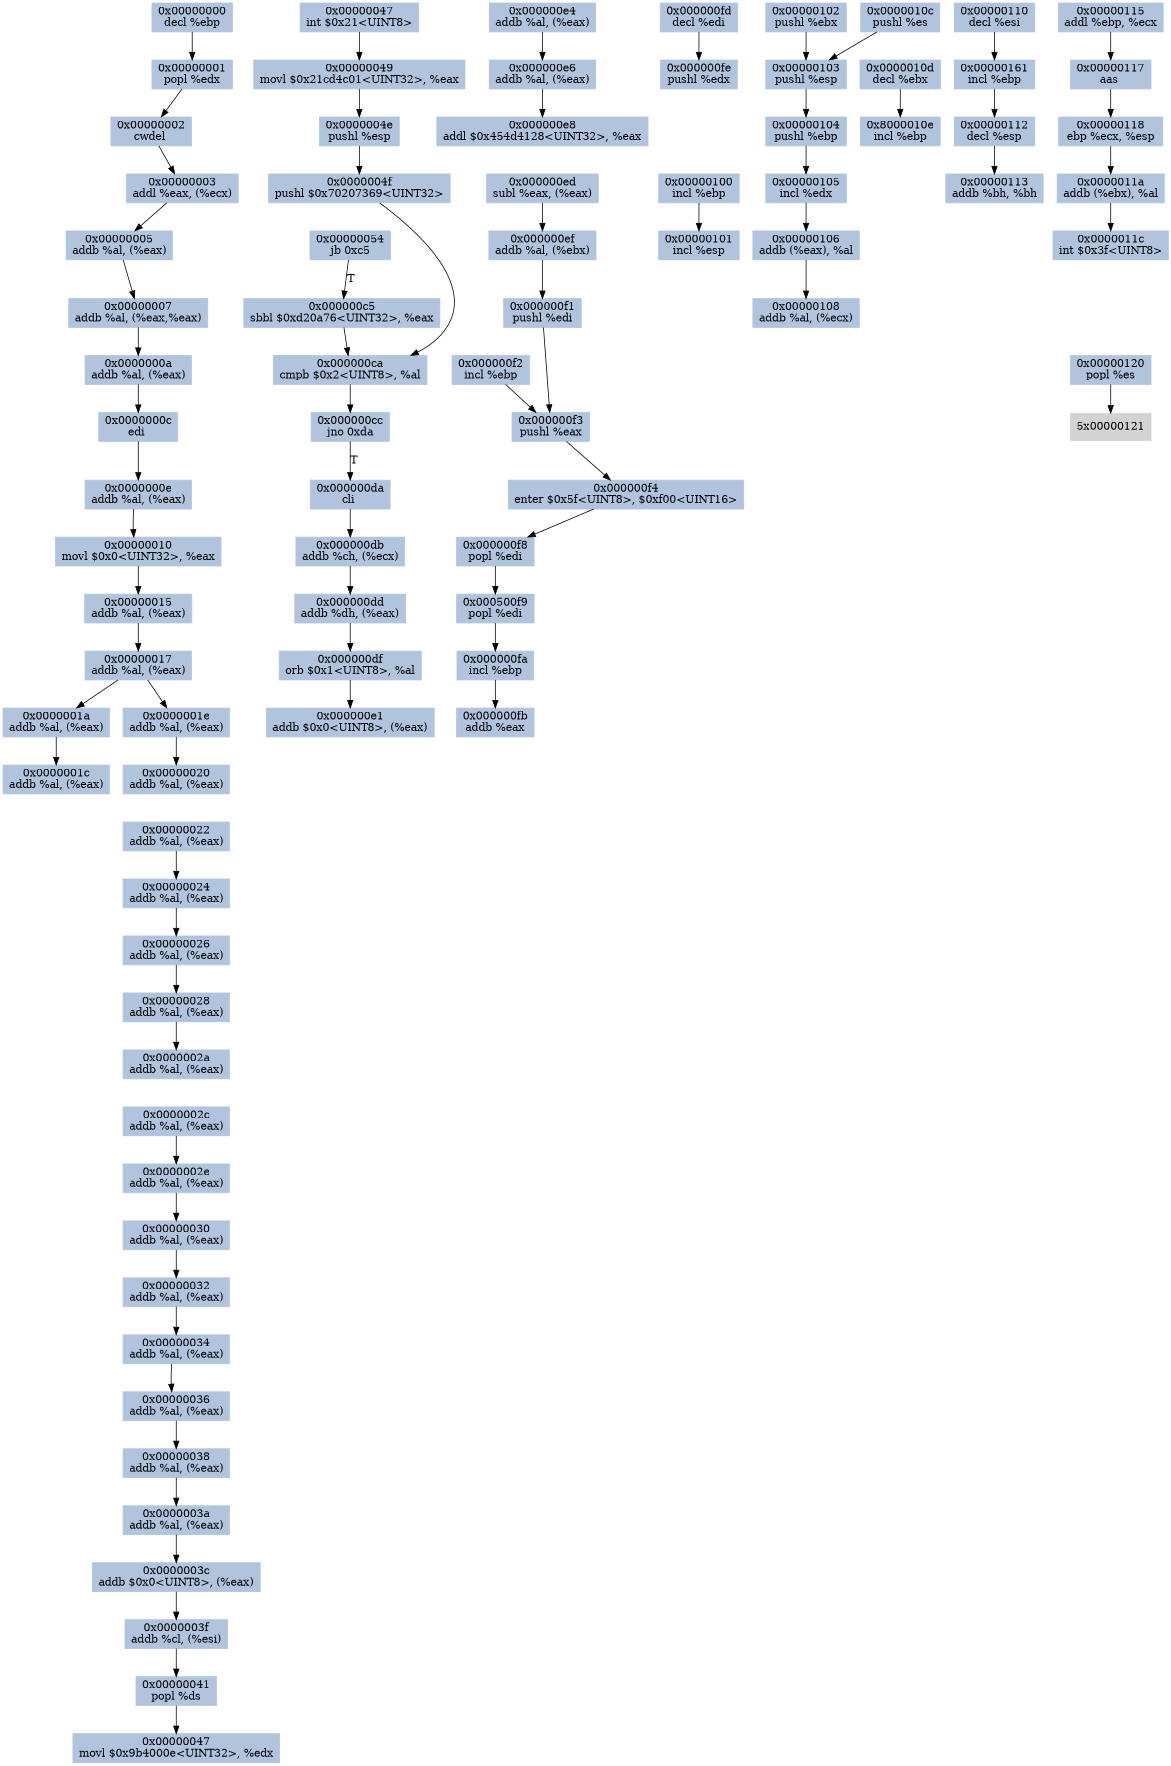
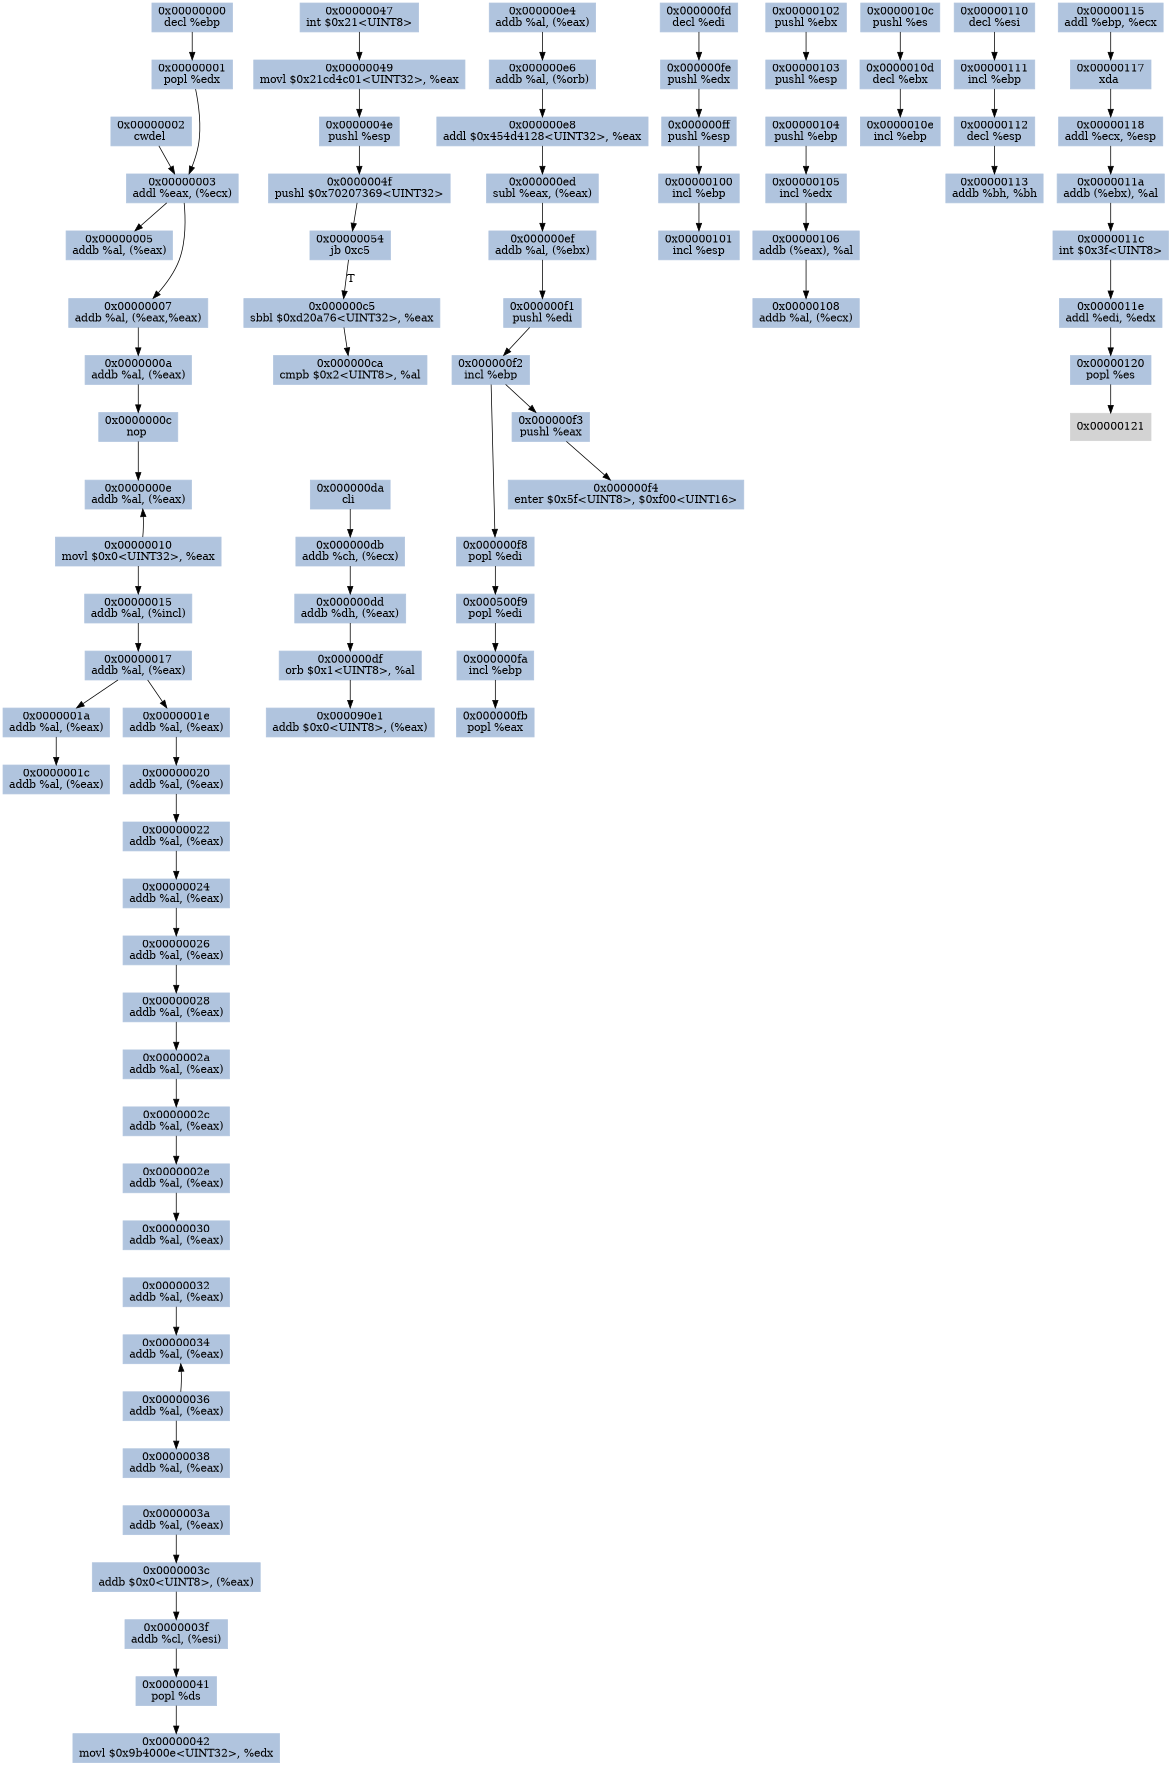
(857, 44) -> (900, 42)
(542, 74) -> (542, 74)
(994, 74) -> (994, 74)
(1111, 74) -> (1111, 74)
(806, 99) -> none
(174, 100) -> (200, 128)
none -> (699, 131)
(900, 131) -> (900, 131)
(1111, 131) -> (1111, 131)
none -> (542, 156)
(446, 272) -> (355, 213)
(128, 275) -> (182, 251)
none -> (1111, 313)
(546, 366) -> (519, 339)
(138, 427) -> (138, 427)
(350, 427) -> none
(1111, 427) -> (1111, 427)
(133, 519) -> (143, 527)
(564, 522) -> (493, 457)
(138, 609) -> (138, 609)
(350, 722) -> (350, 722)
(495, 722) -> (495, 722)
none -> (176, 804)
none -> (176, 1089)
(176, 1260) -> none
(171, 1374) -> (181, 1382)
(176, 1488) -> none
(176, 1748) -> (176, 1748)
